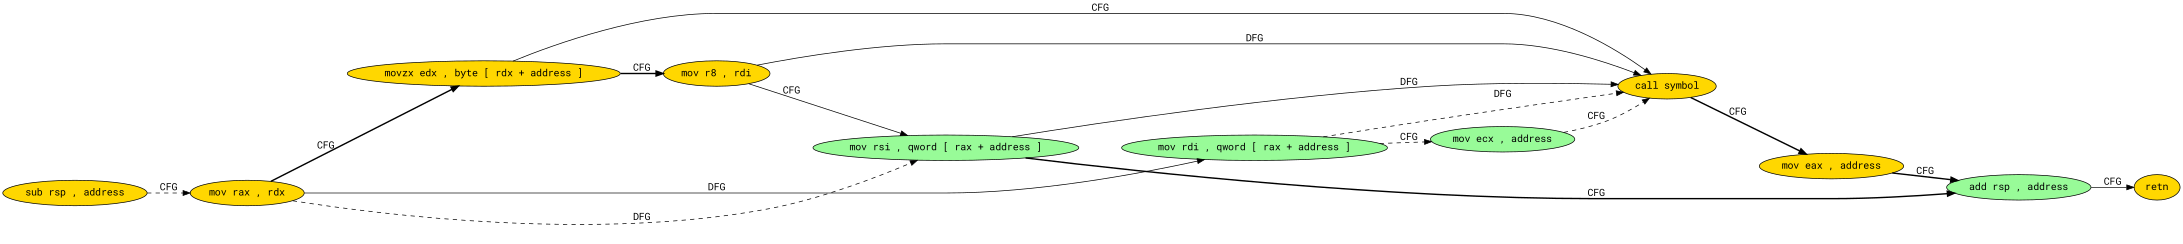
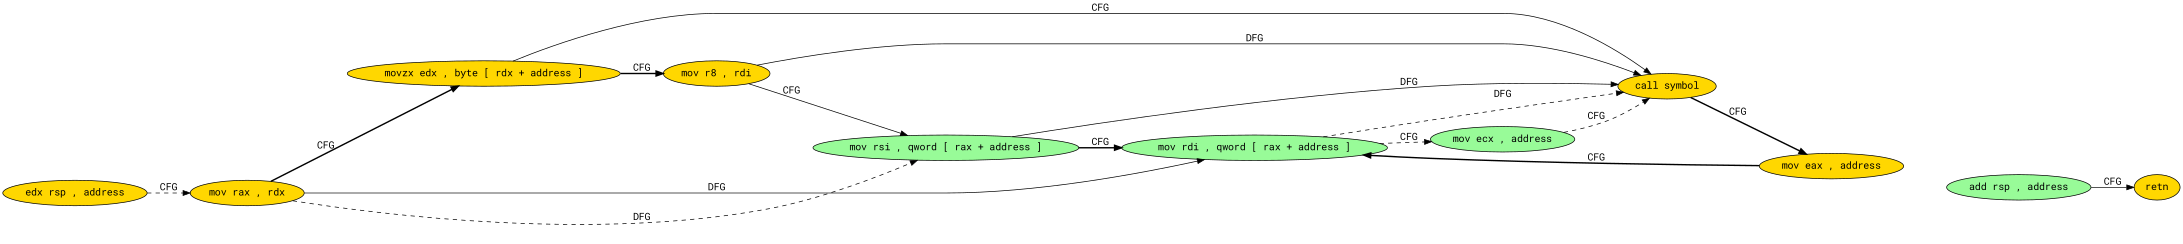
(1921, 176) -> (1565, 163)
(75, 193) -> (75, 193)
(1486, 196) -> (1096, 148)
